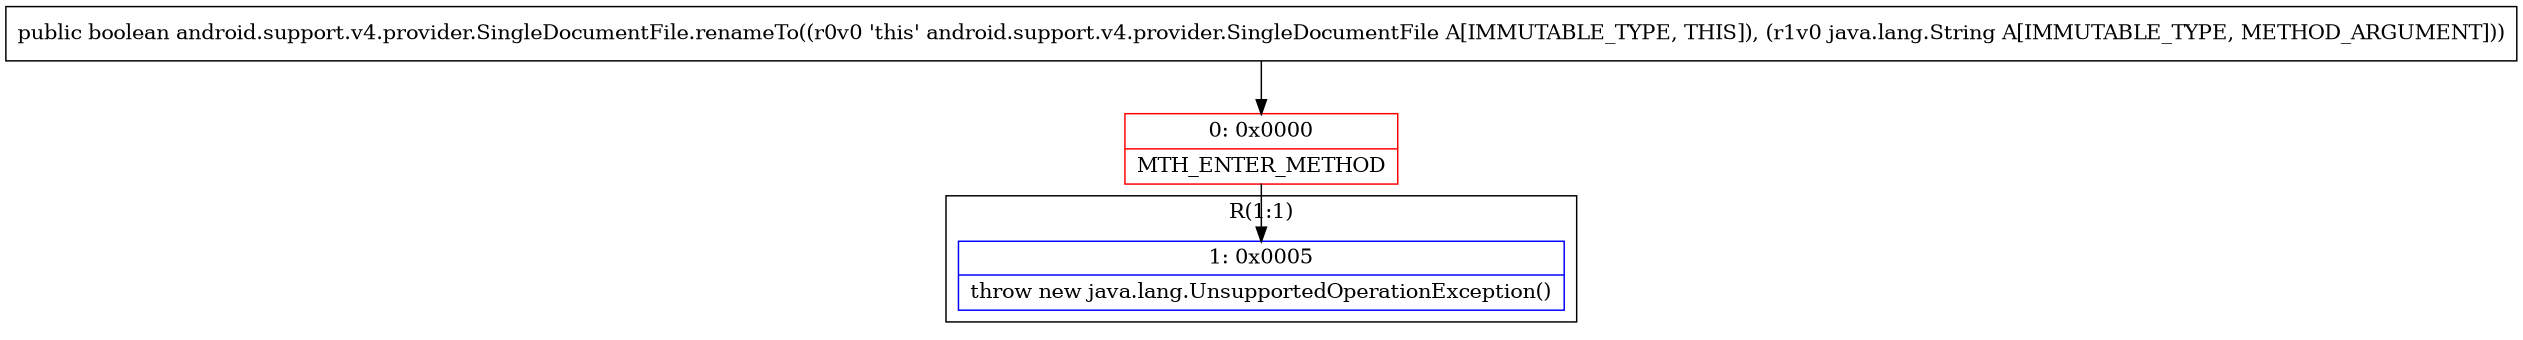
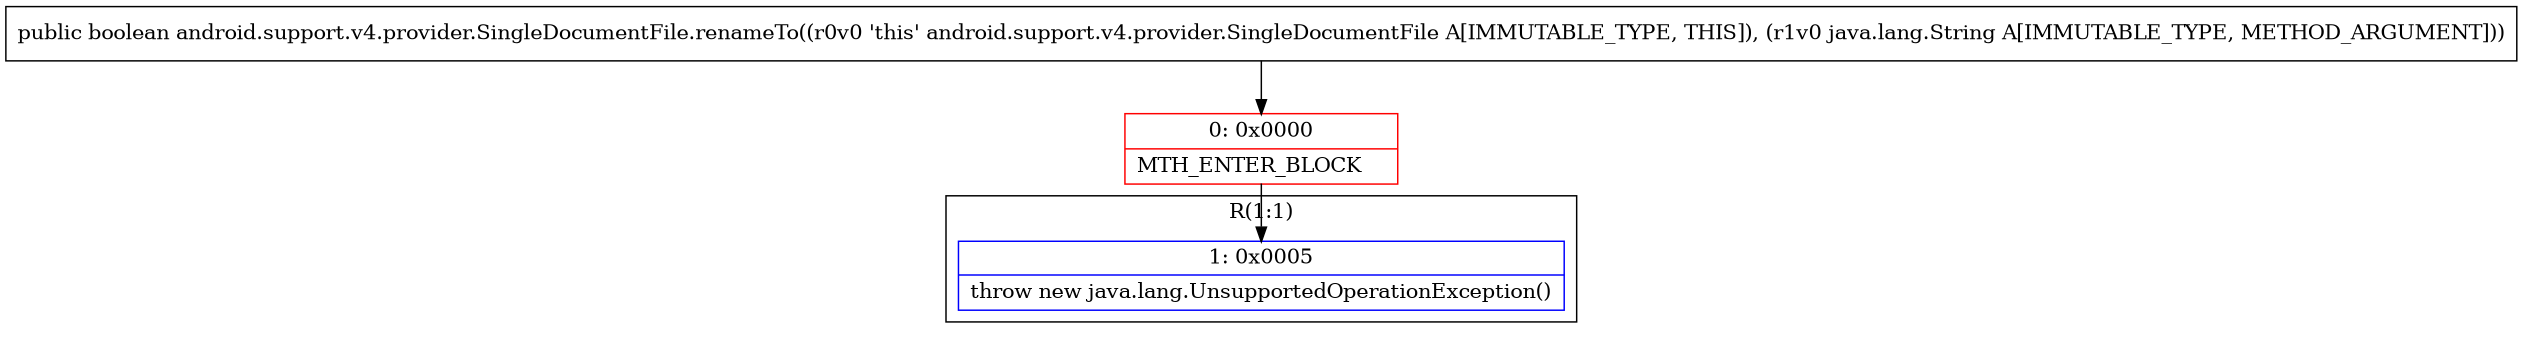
(1261, 166) -> (1250, 166)
